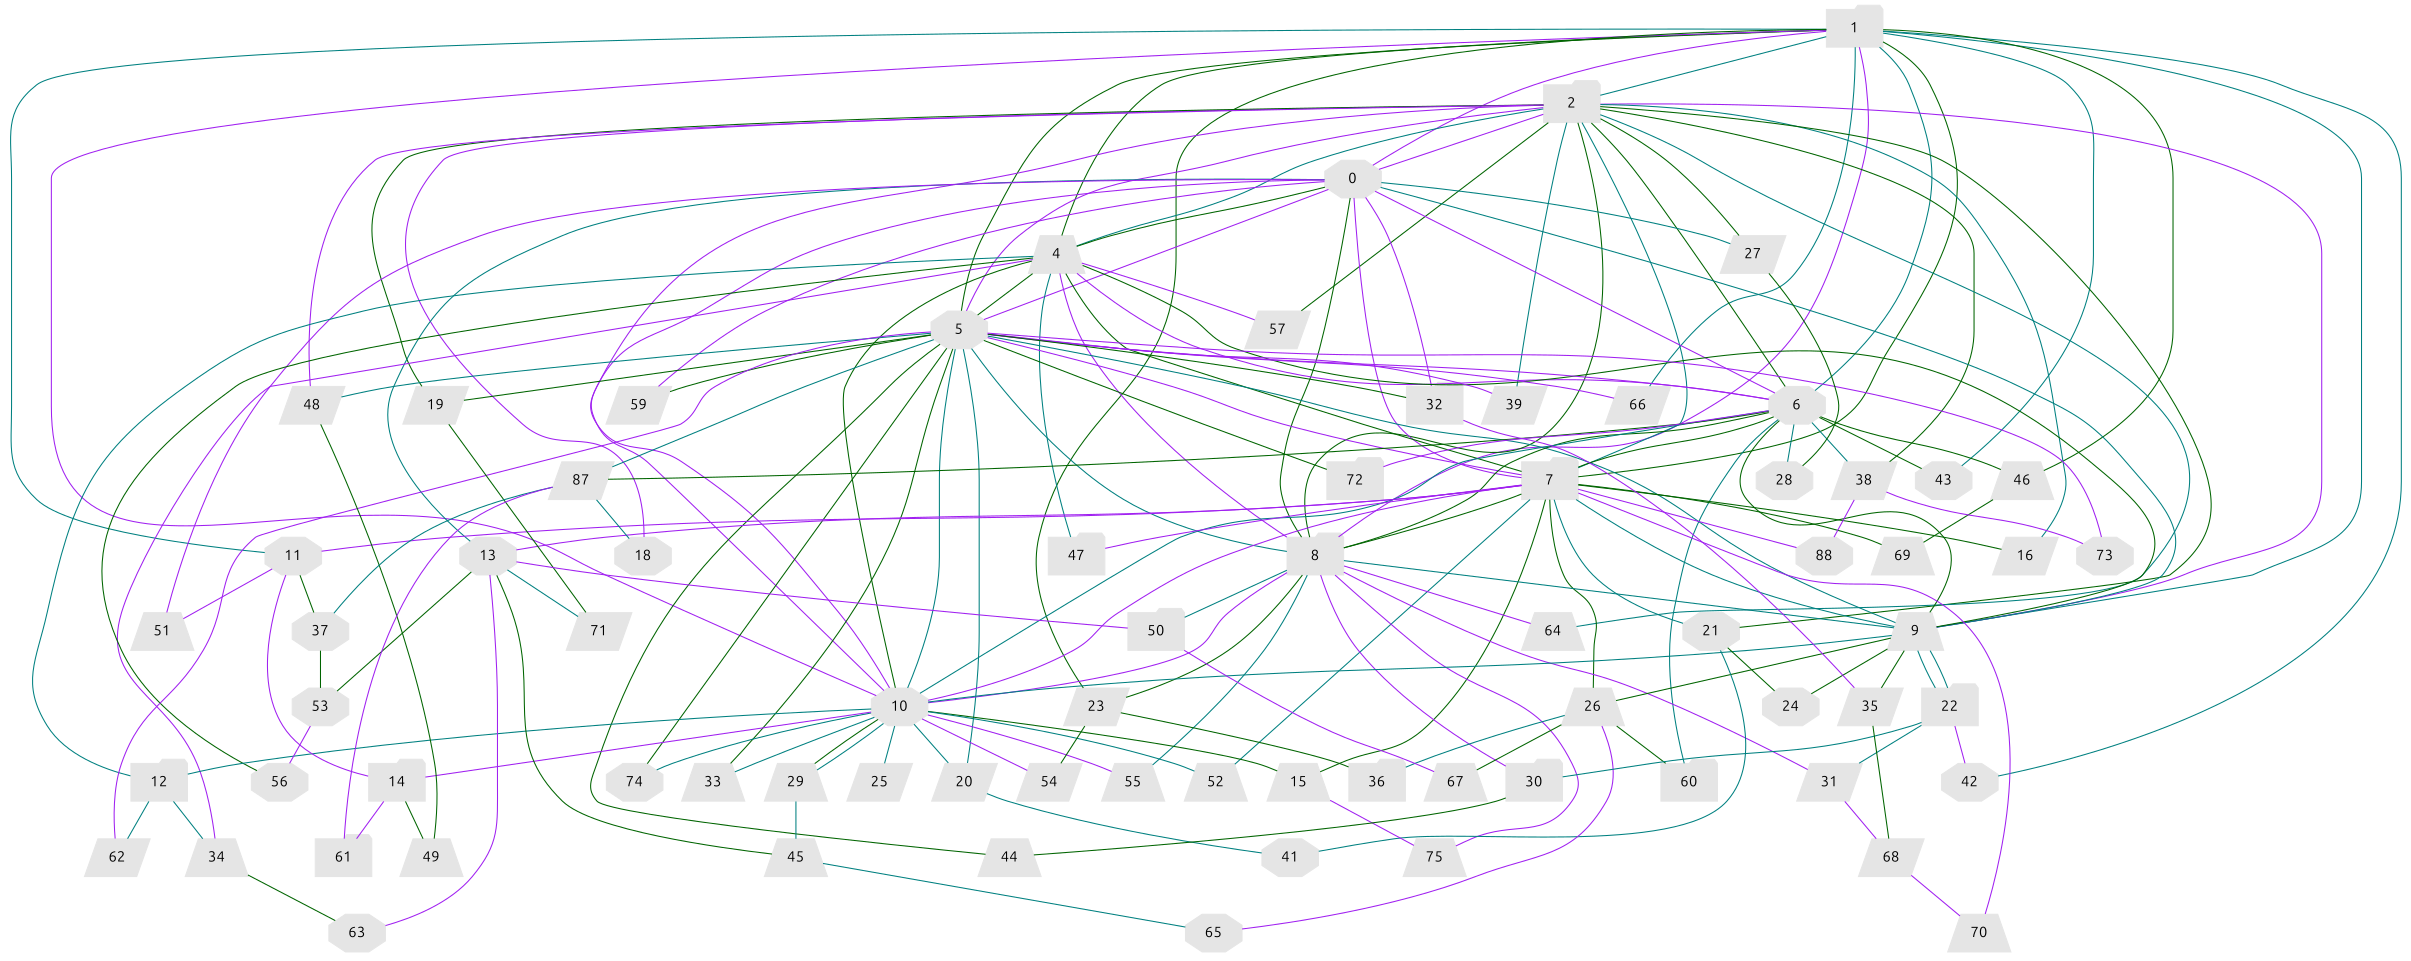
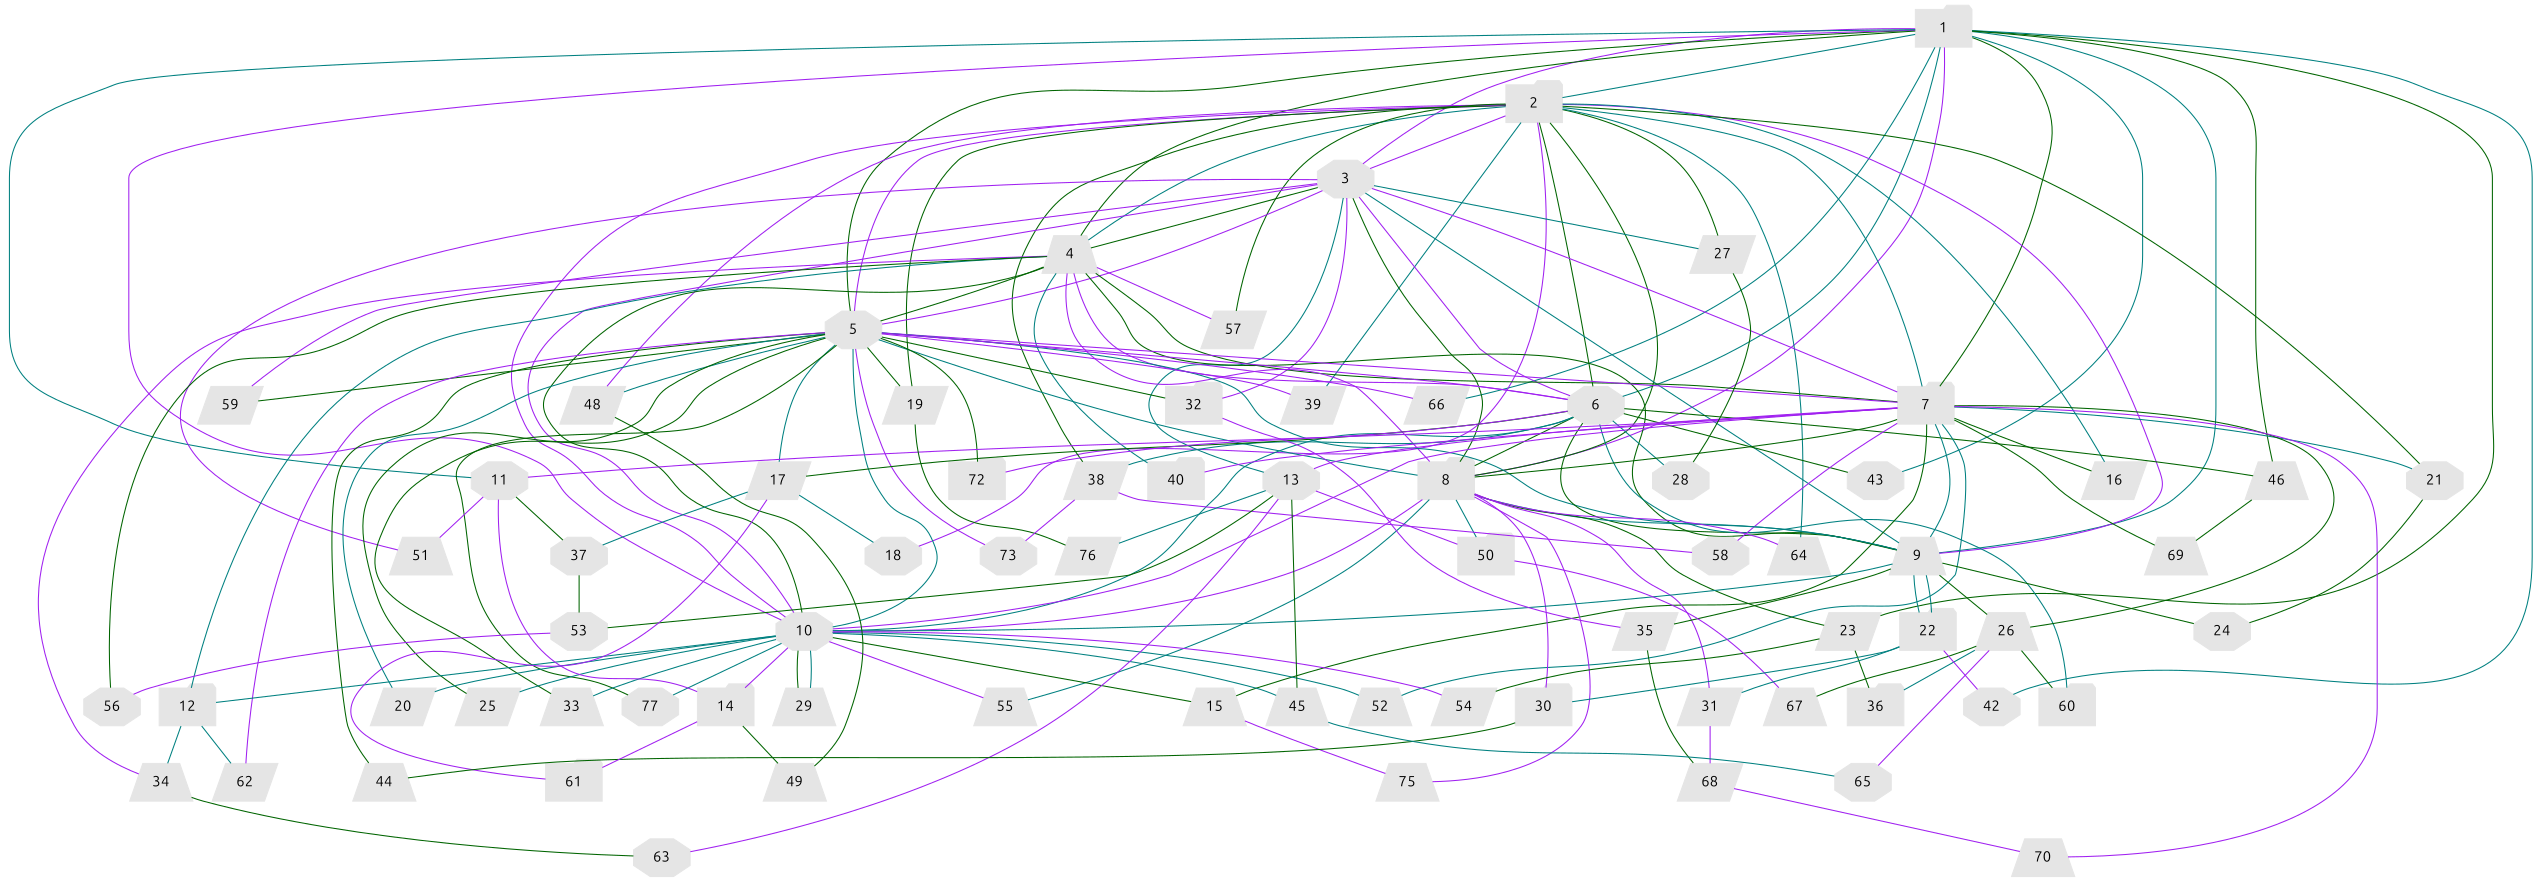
(1353, 179) -> (1346, 179)
none -> (482, 433)
(1676, 443) -> none
(581, 481) -> (778, 481)
(1077, 556) -> (1176, 481)
(1824, 556) -> (1721, 556)
(599, 631) -> (1088, 556)
(635, 782) -> (650, 707)
(796, 820) -> (1056, 651)
(1290, 858) -> none
